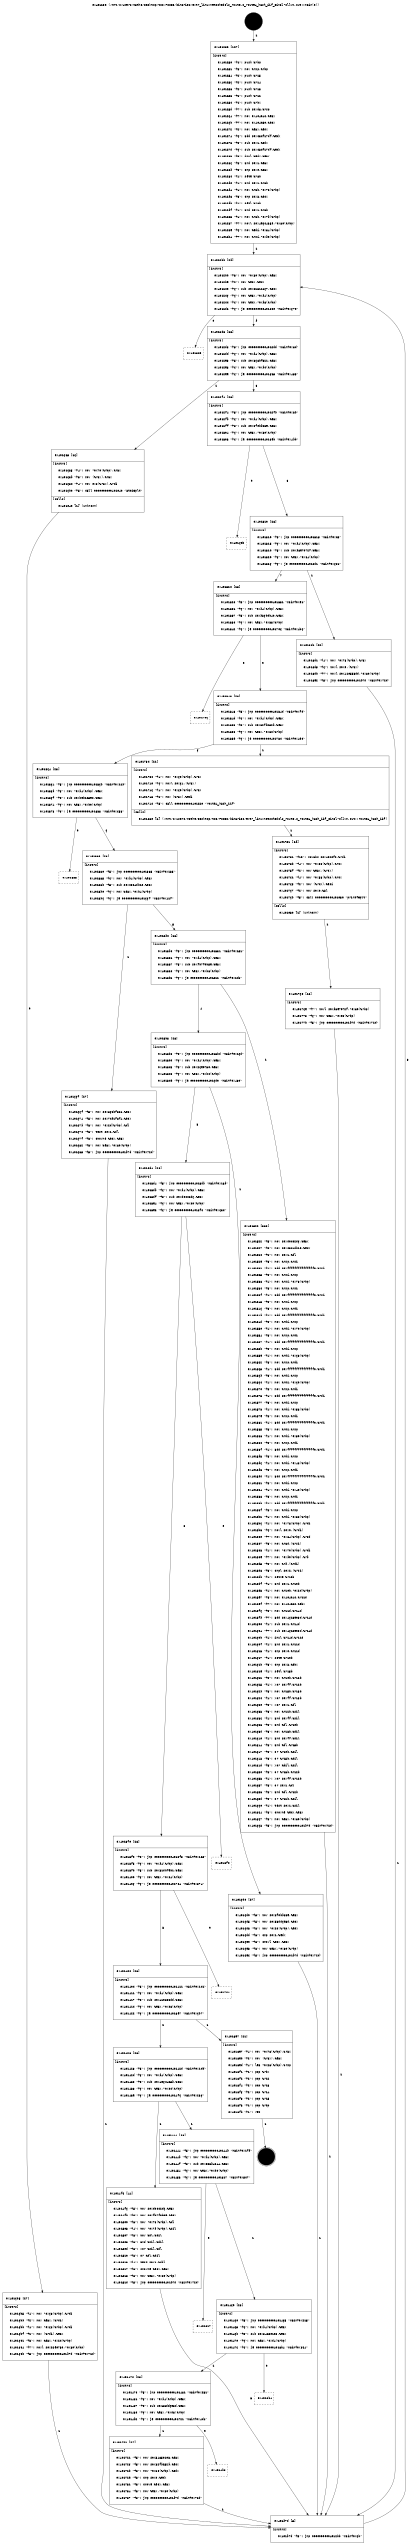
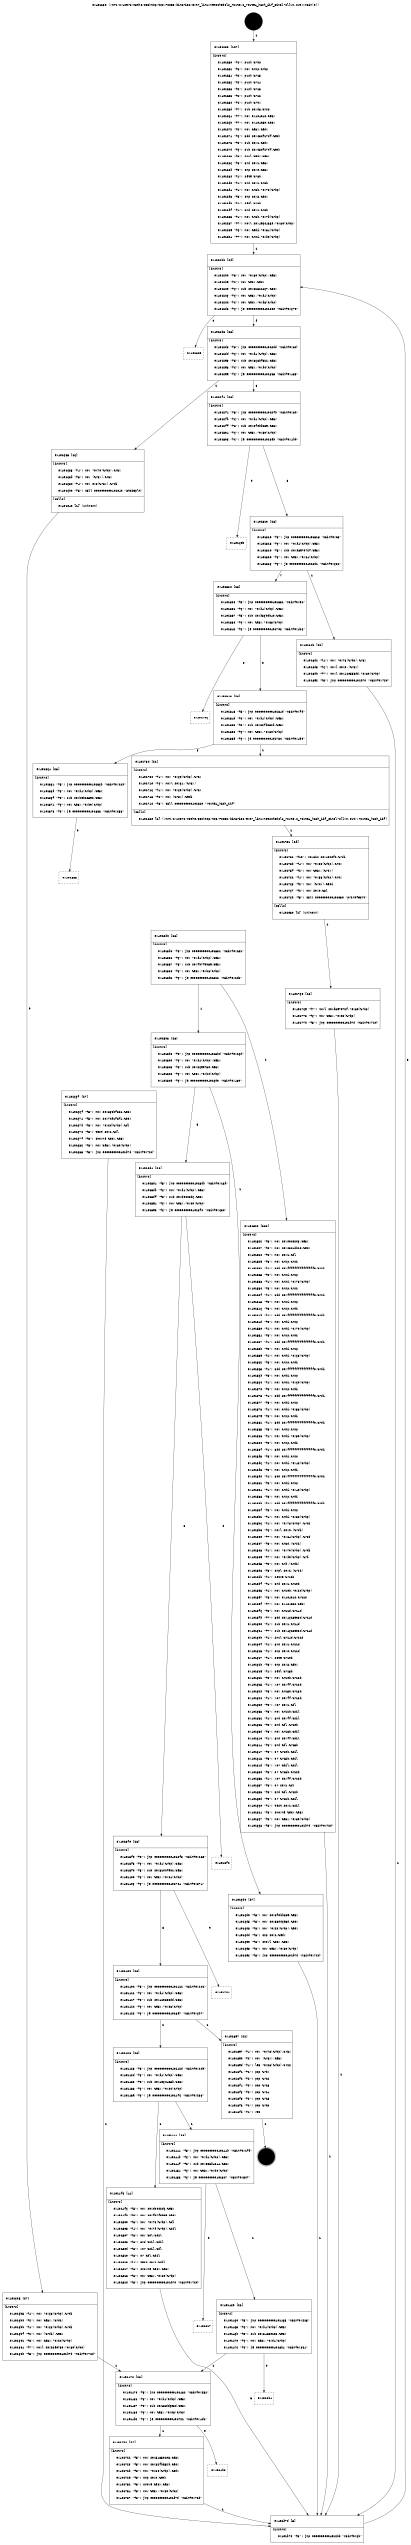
(130, 878) -> none
(103, 2513) -> (108, 2364)
